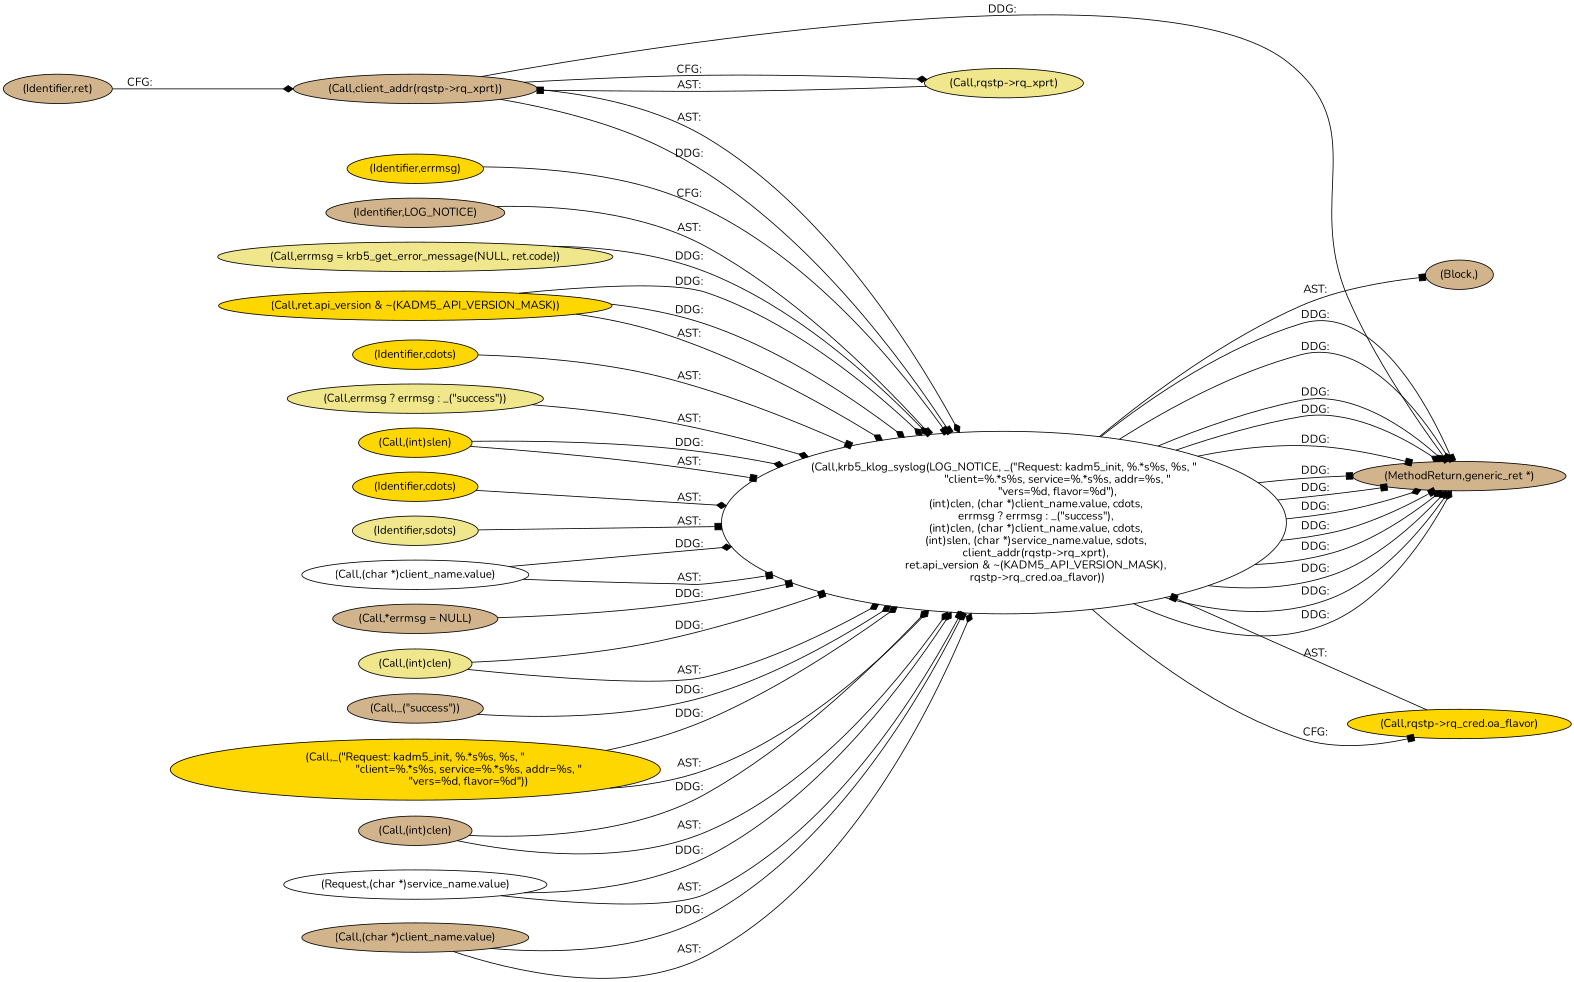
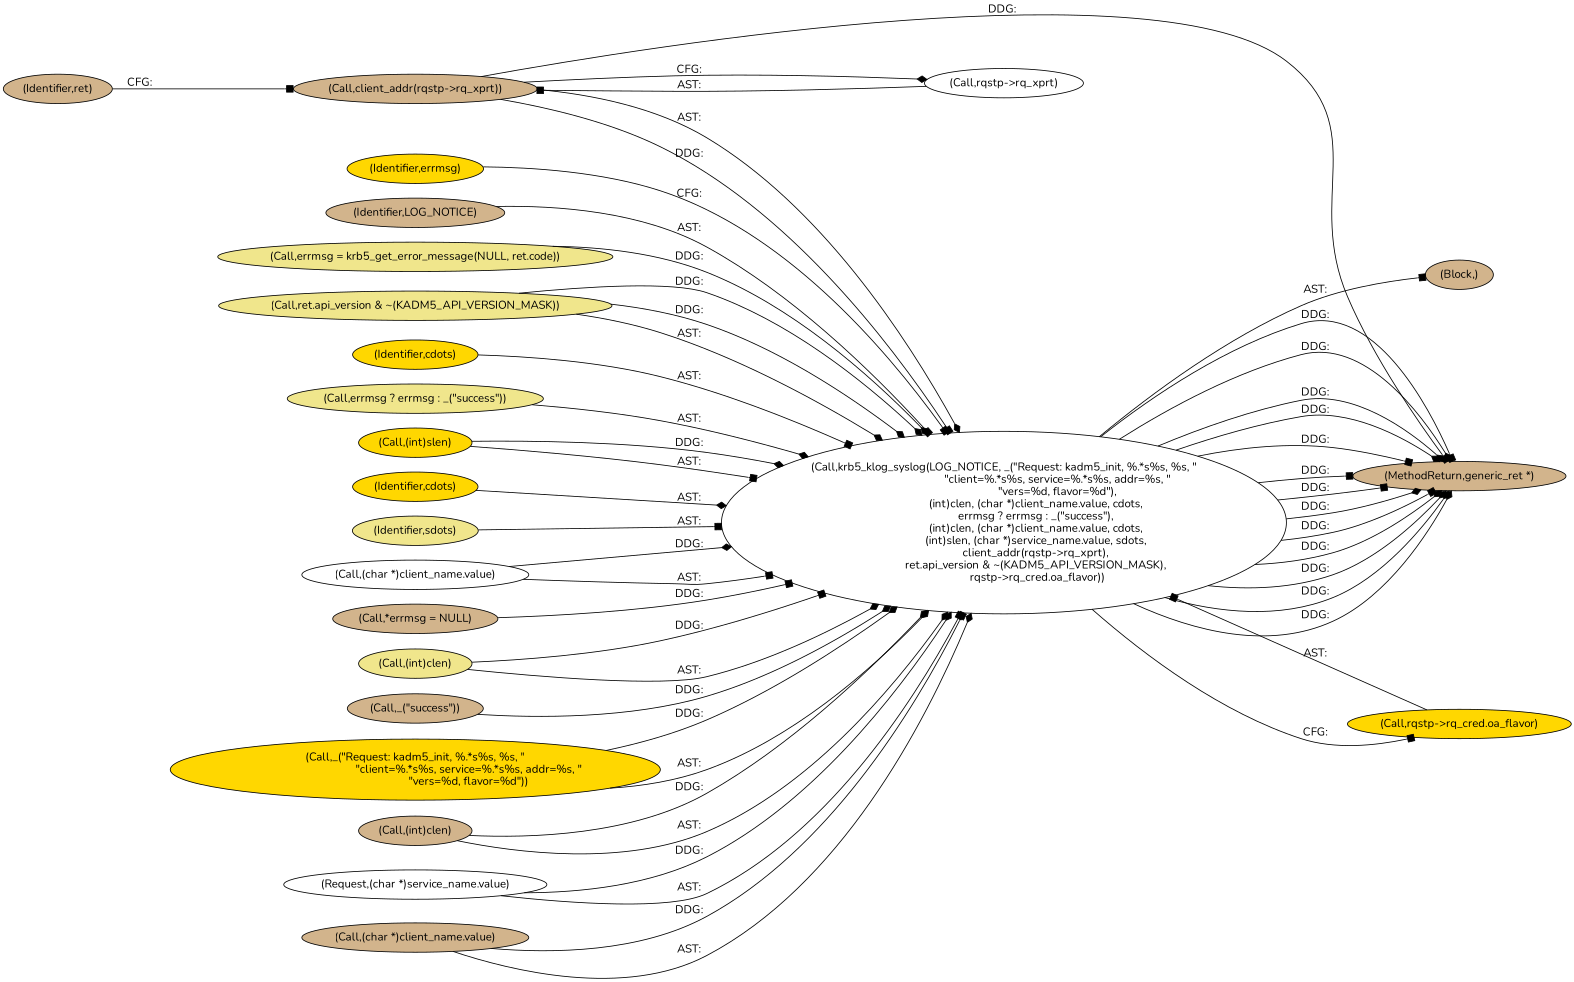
(1004, 83) -> (1004, 83)
(198, 89) -> (199, 89)
(415, 306) -> (415, 306)
